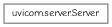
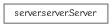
(56, 14) -> (56, 14)
